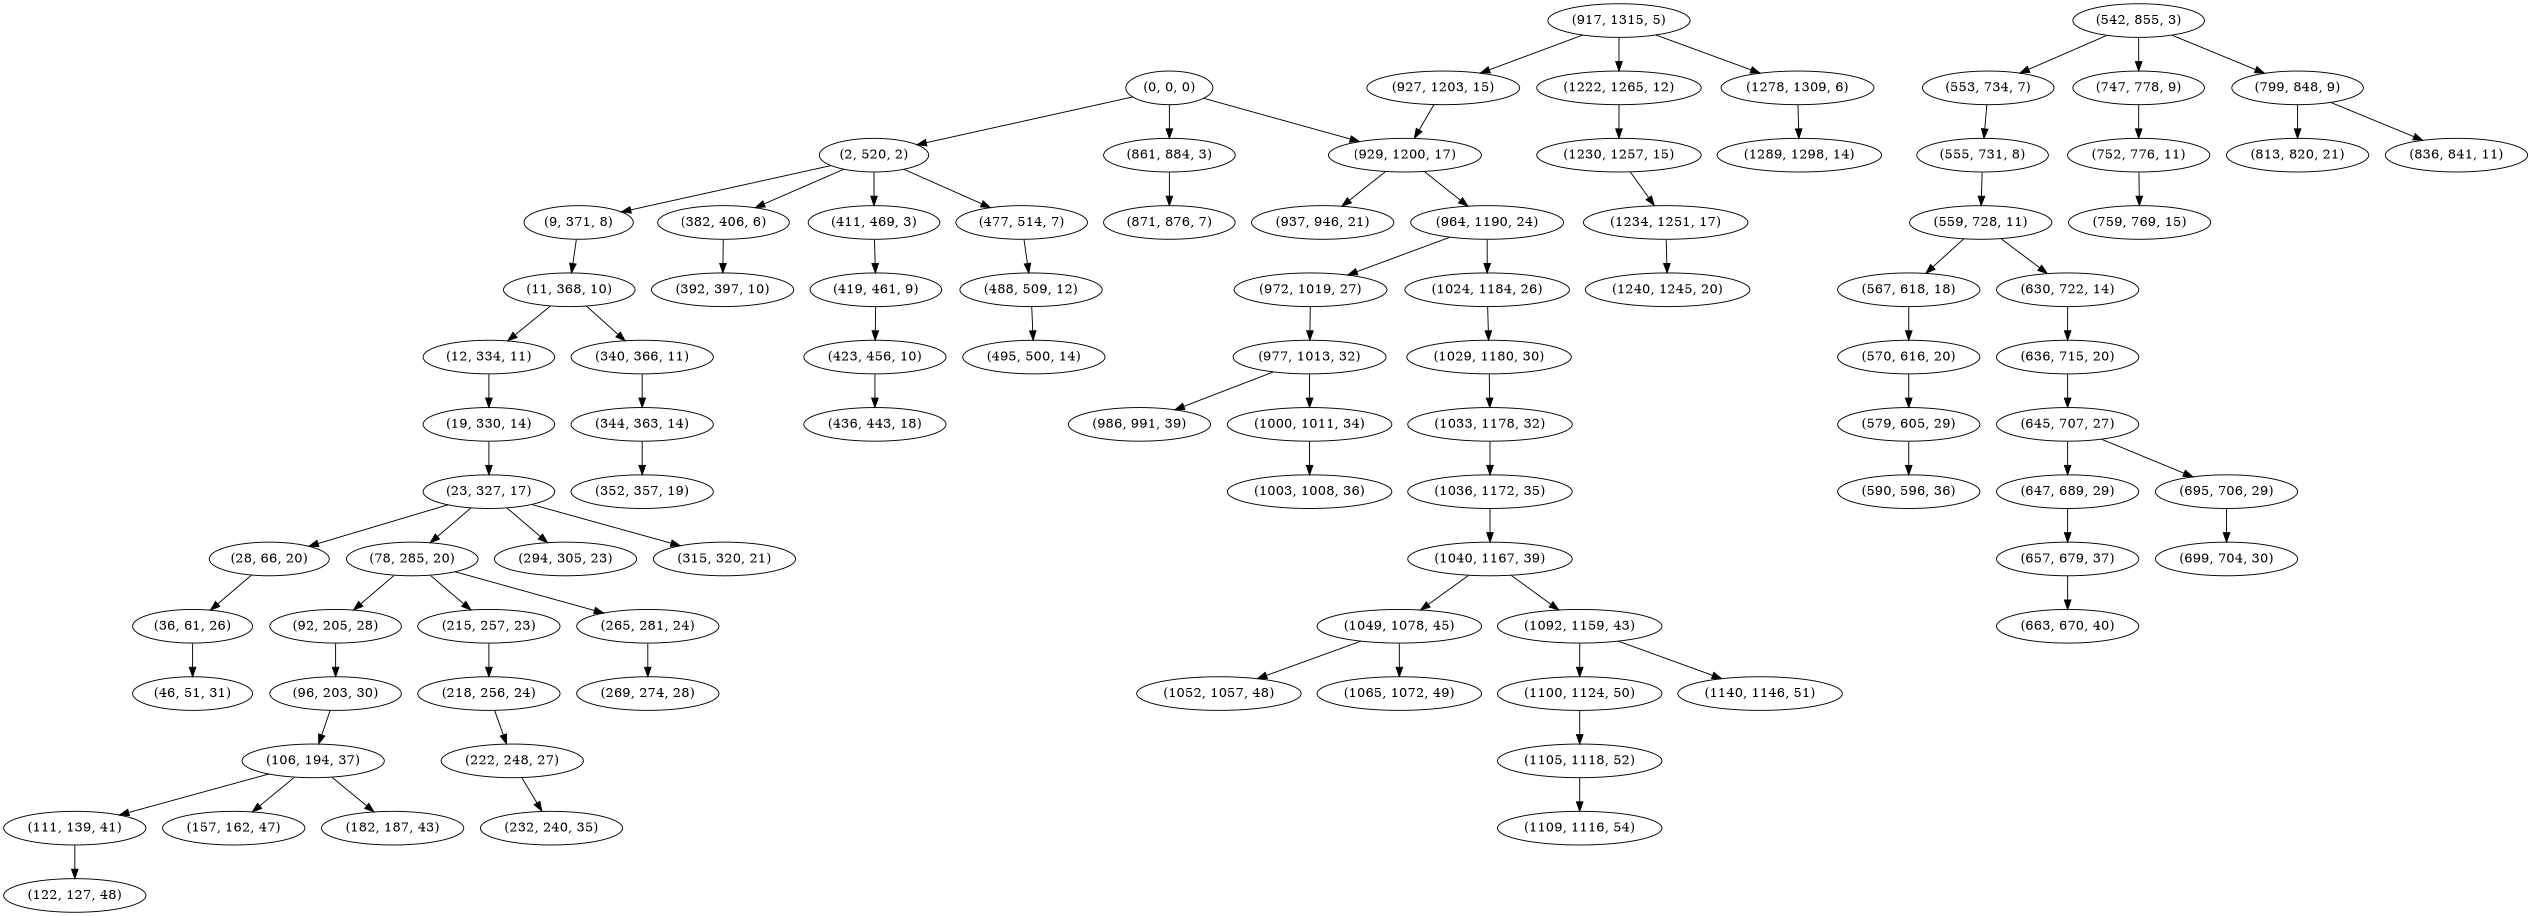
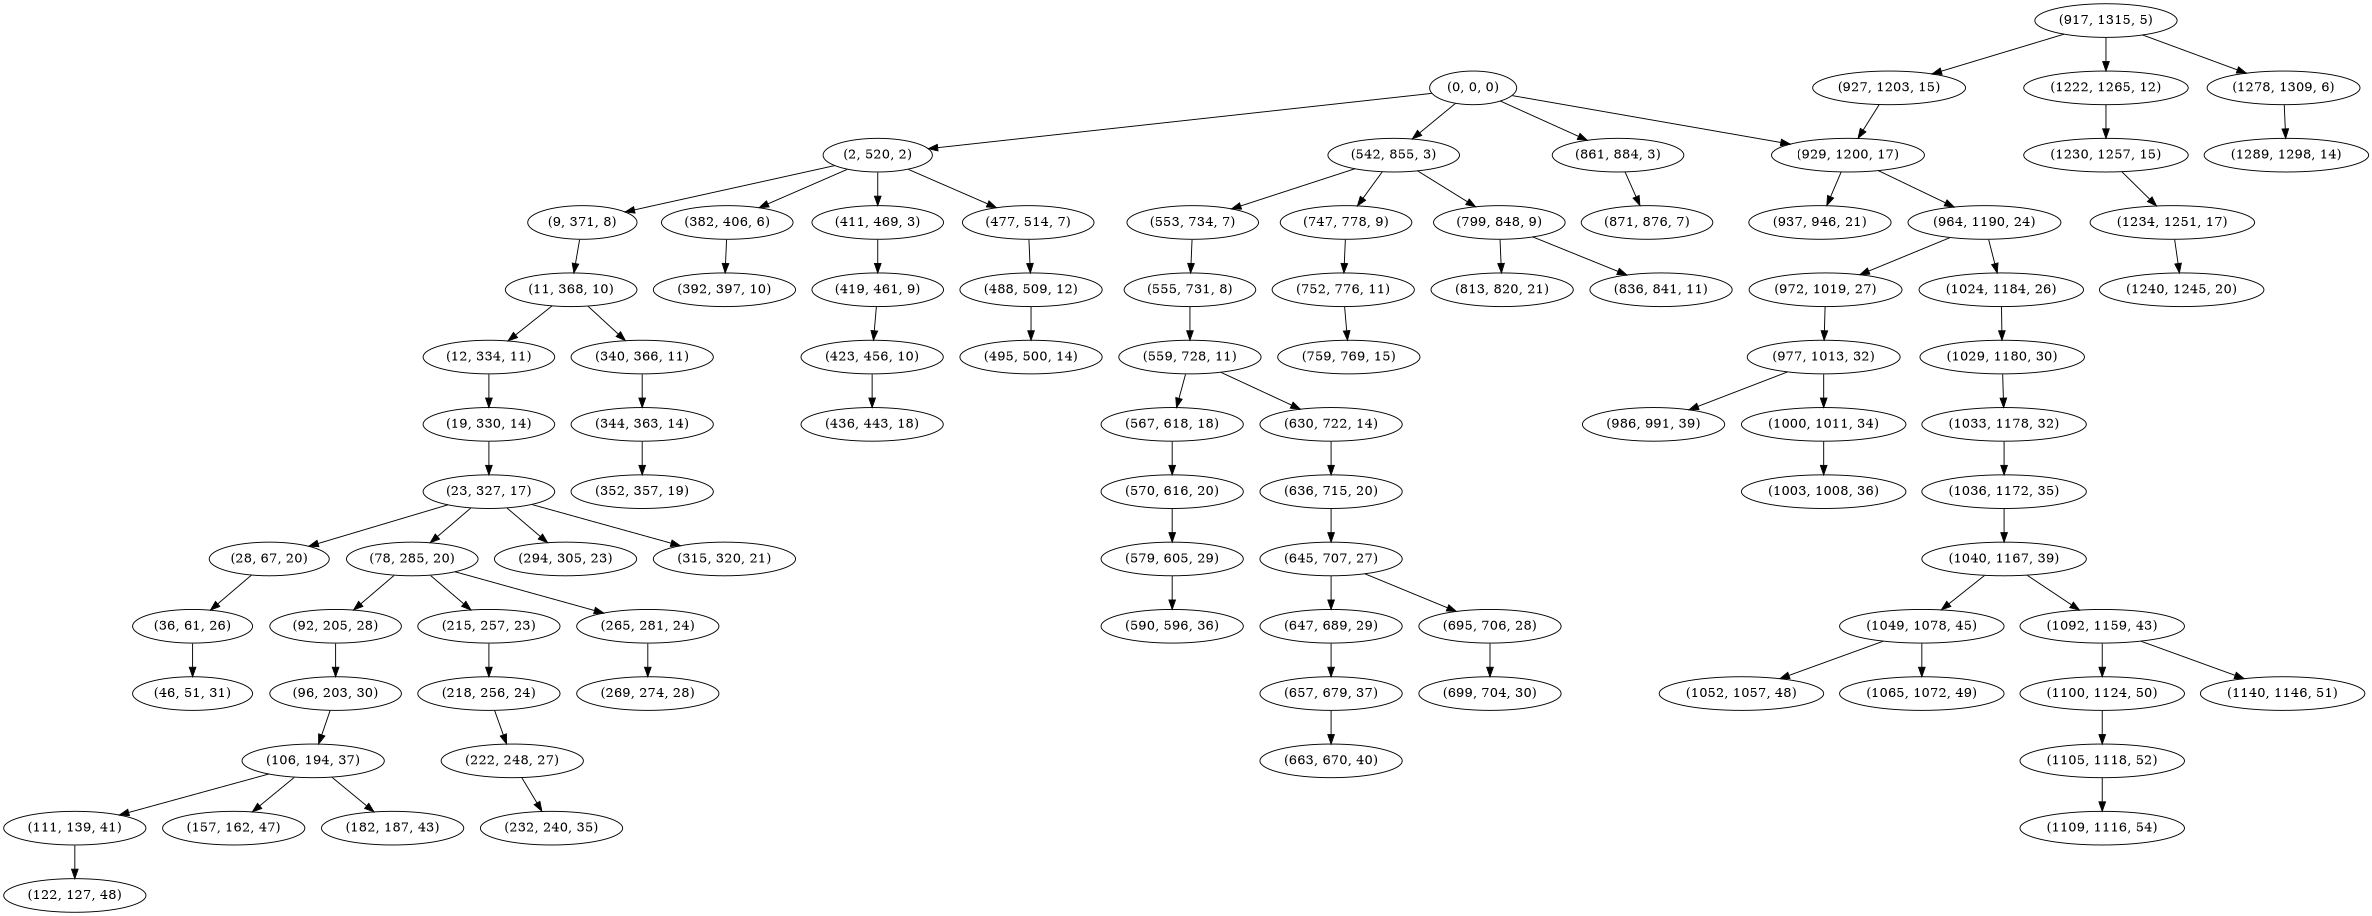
none -> (1438, 118)
(2227, 492) -> (1490, 626)
(269, 559) -> (269, 559)
